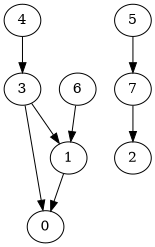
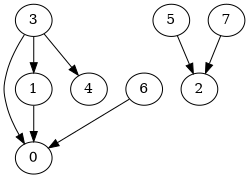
(22, 50) -> (58, 51)
(133, 50) -> (183, 50)
(74, 119) -> (93, 121)
